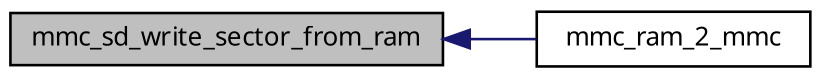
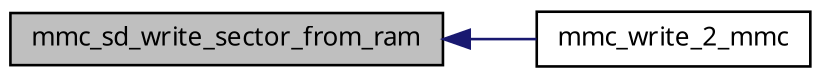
(674, 39) -> (674, 39)
